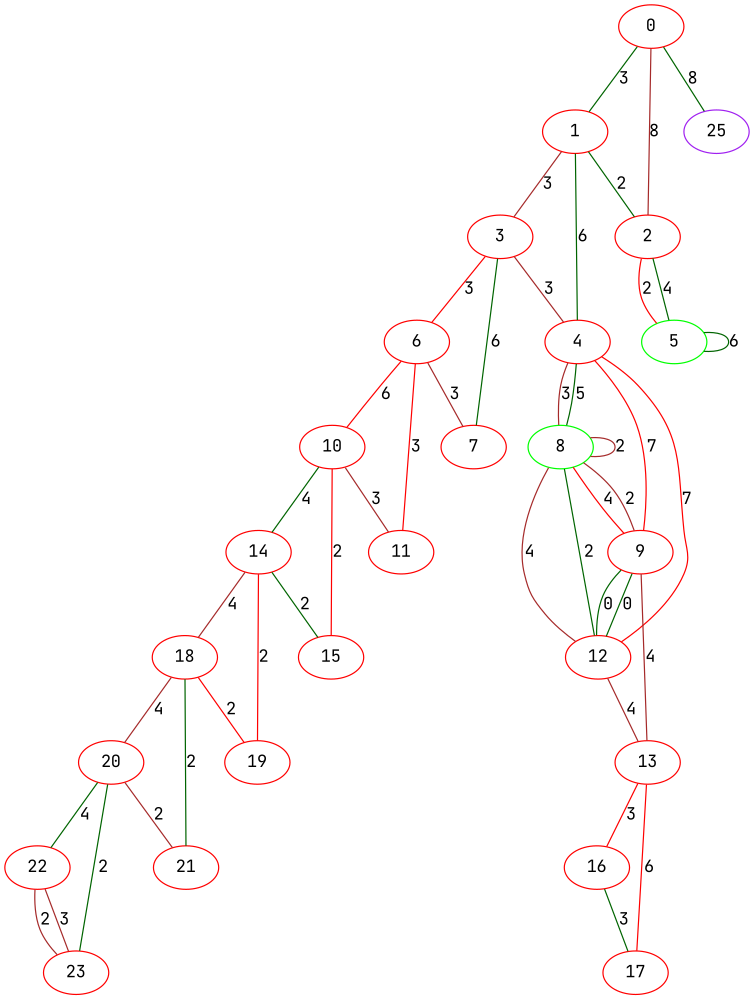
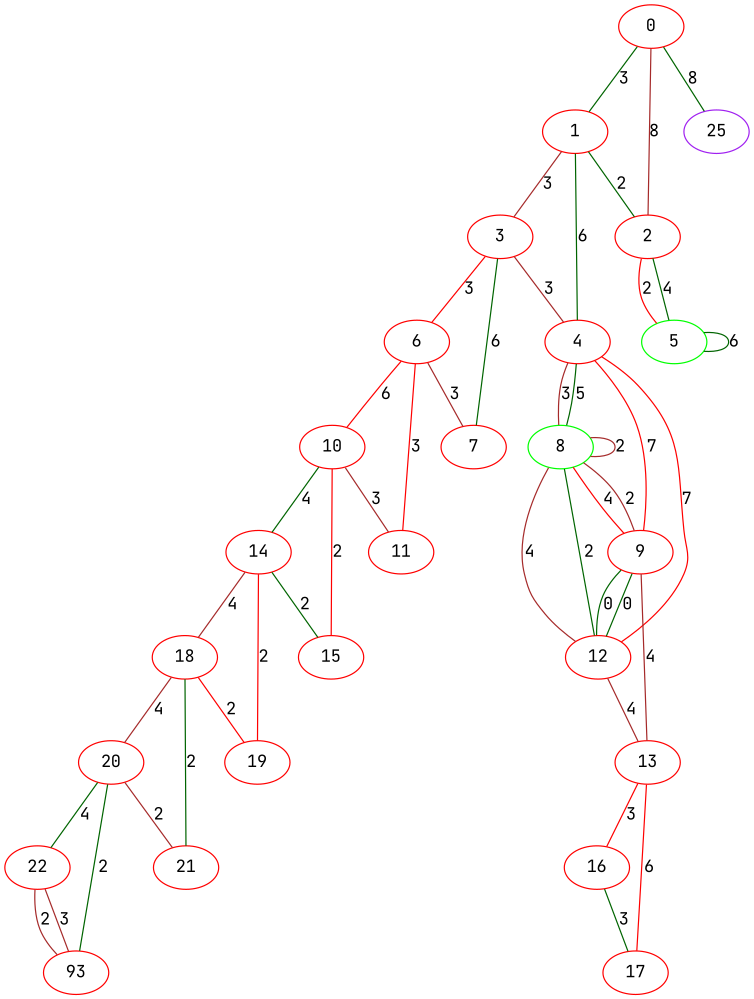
(76, 973) -> (76, 973)
